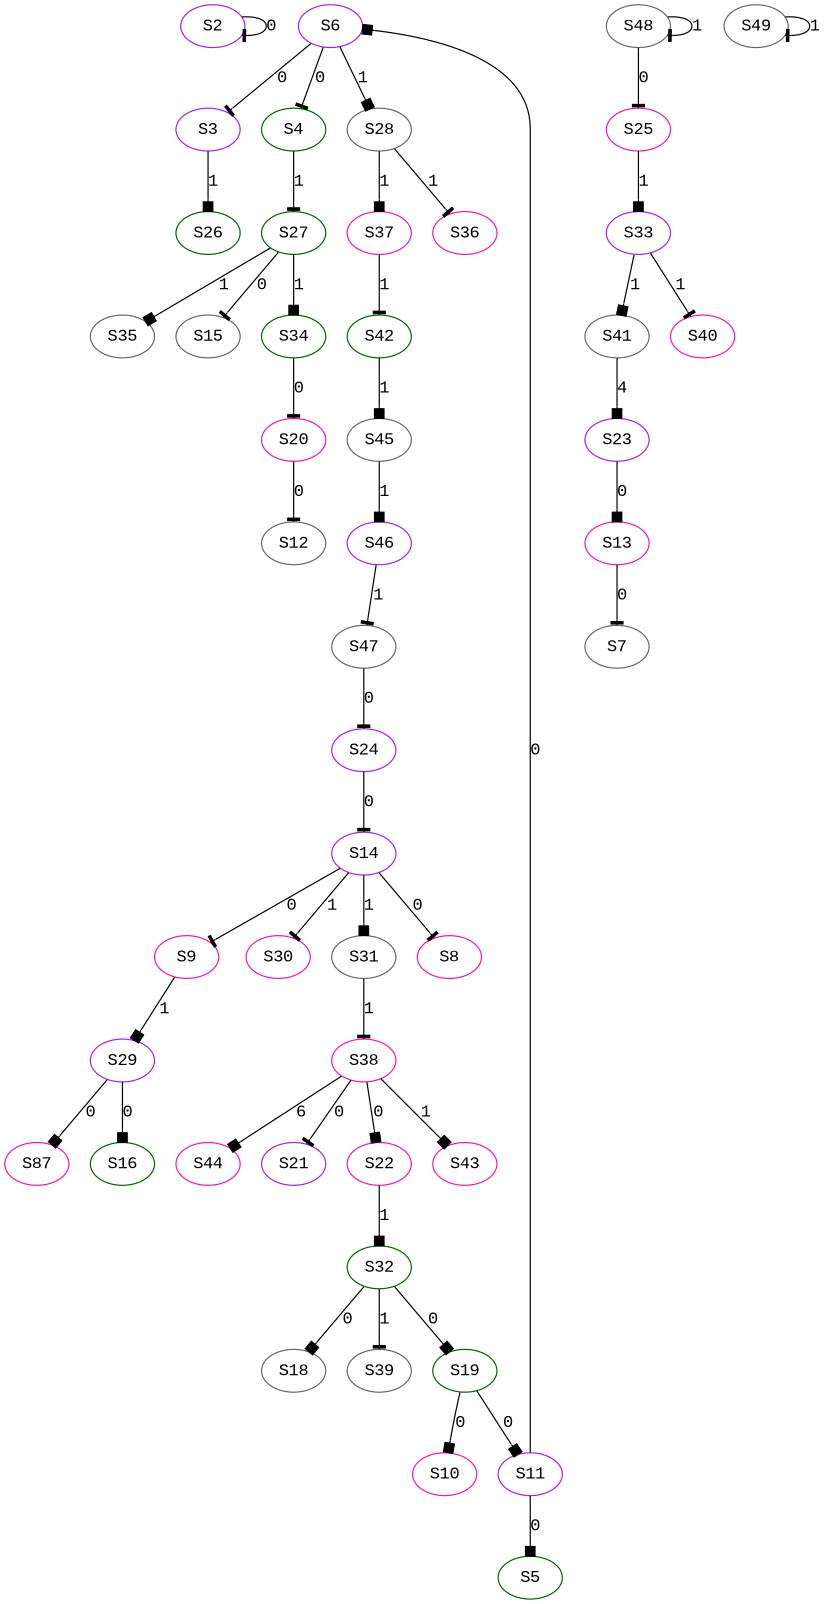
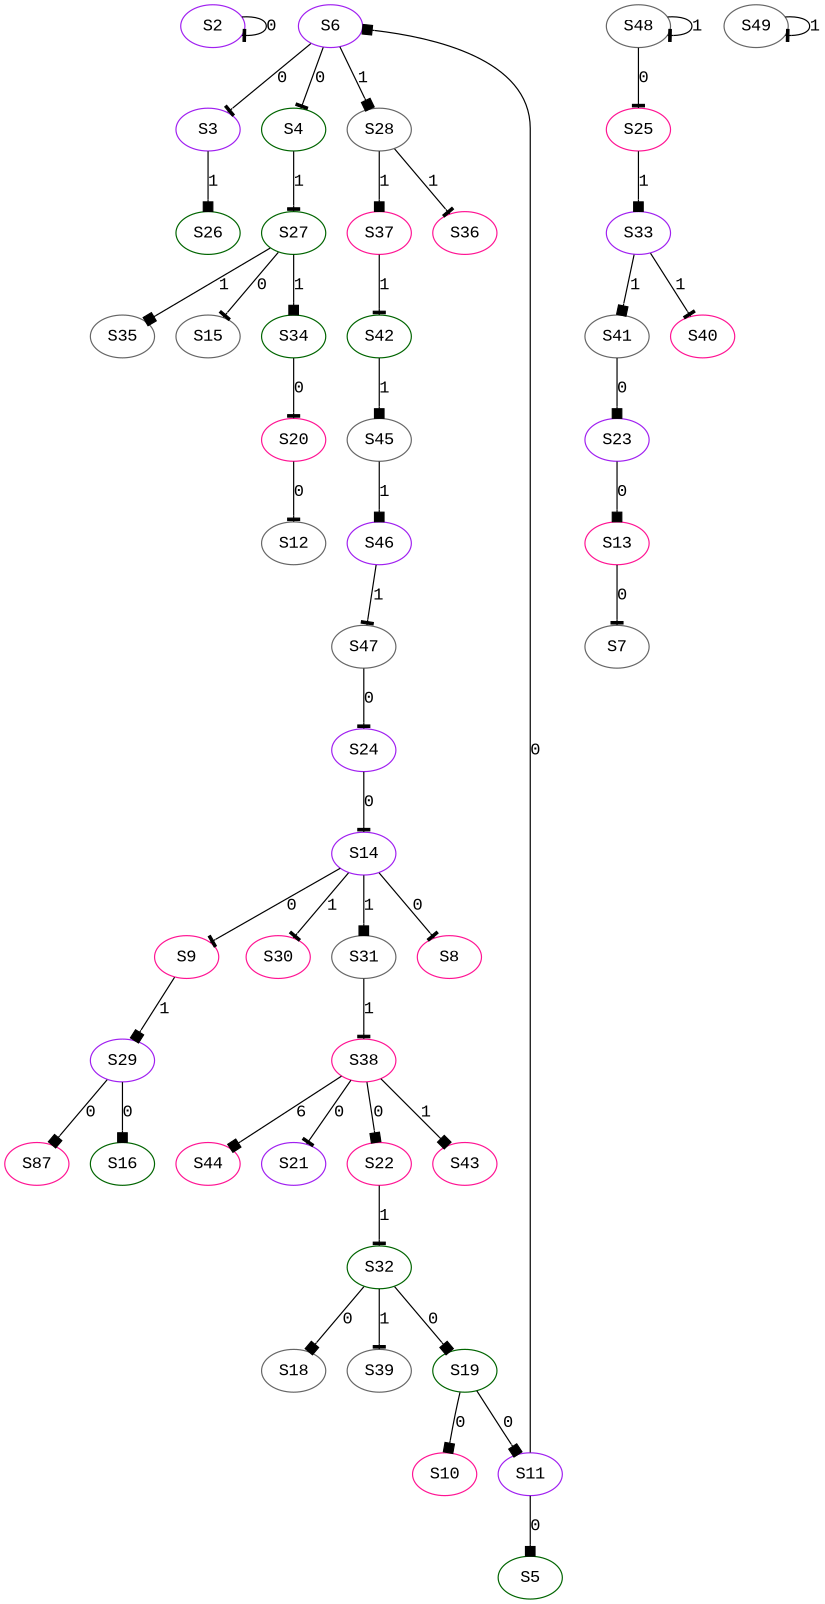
(622, 388) -> (622, 388)
(379, 1210) -> (379, 1213)
